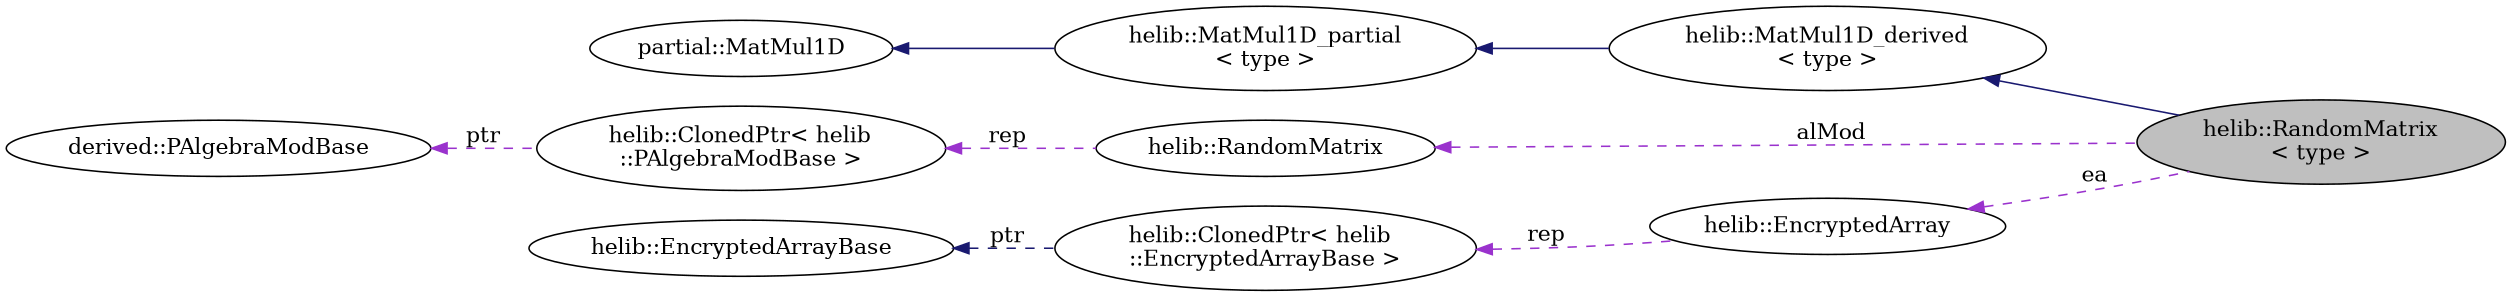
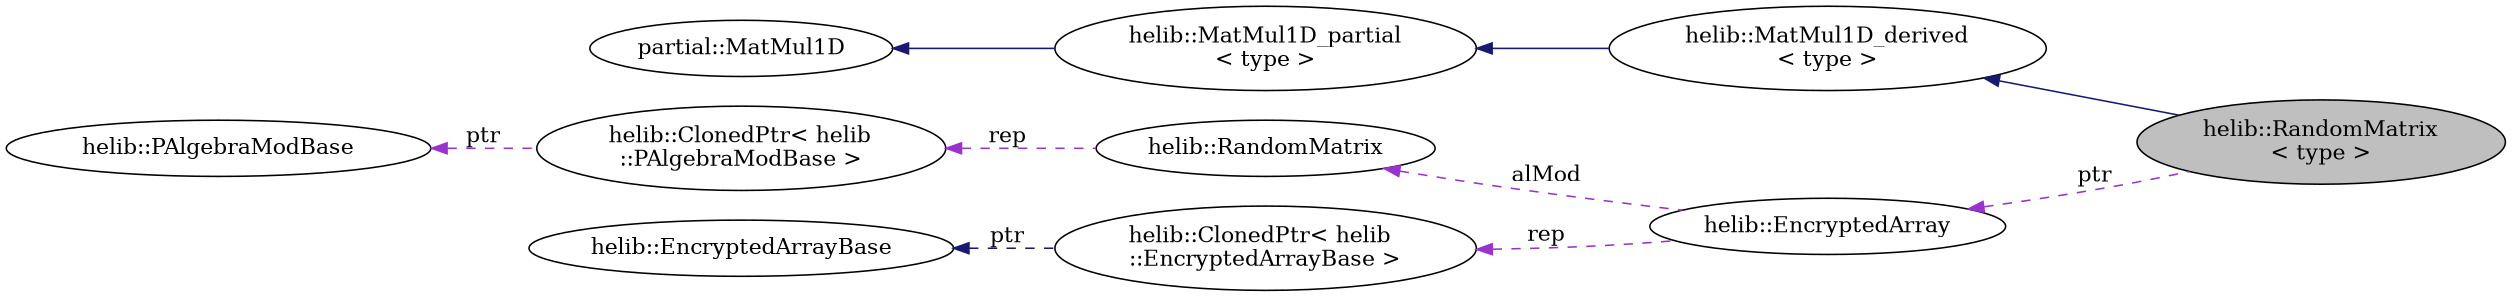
(1794, 145) -> (1541, 192)
(219, 148) -> (219, 148)
(2092, 176) -> (2092, 176)
